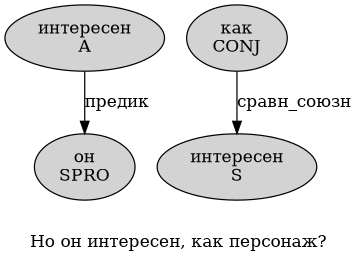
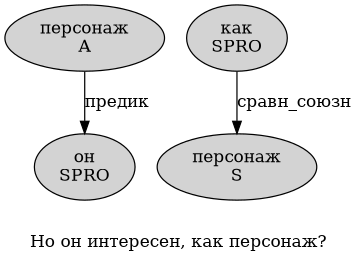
(85, 38) -> (85, 38)
(237, 38) -> (237, 38)
(237, 167) -> (237, 167)
